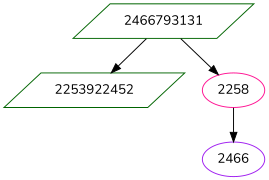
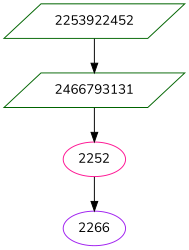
(132, 52) -> (94, 51)
(234, 90) -> (94, 159)
(234, 159) -> (94, 228)
